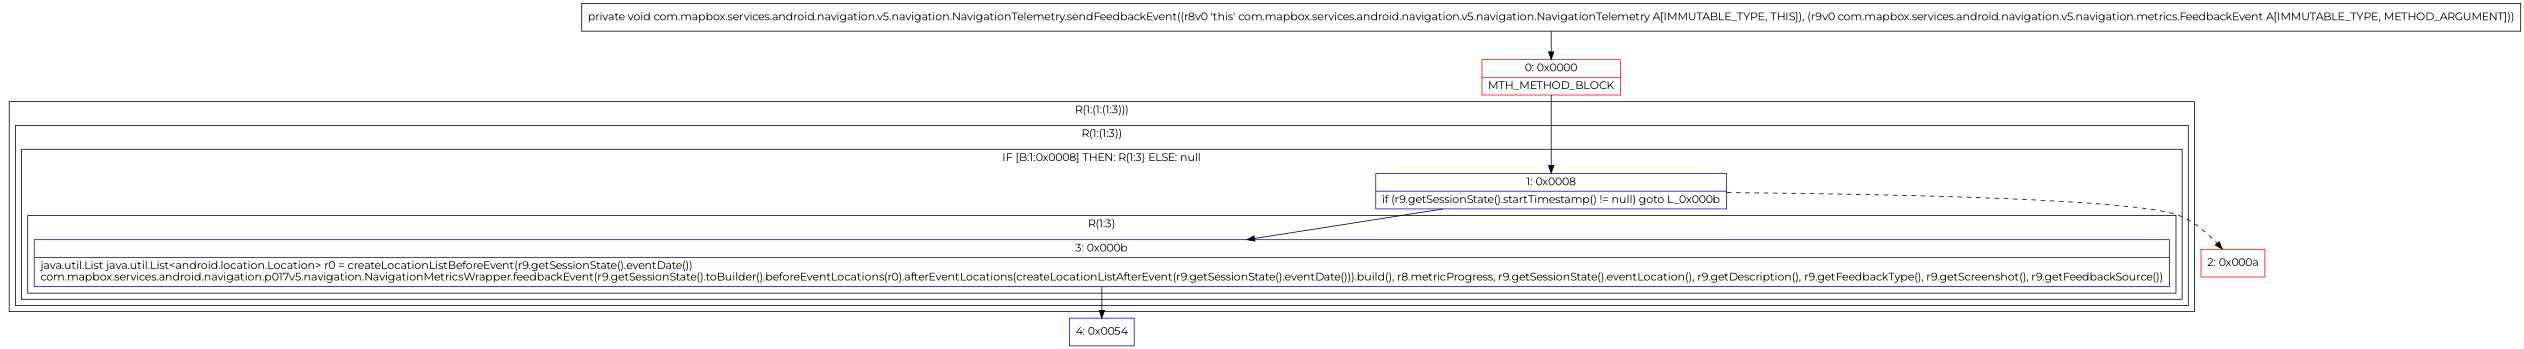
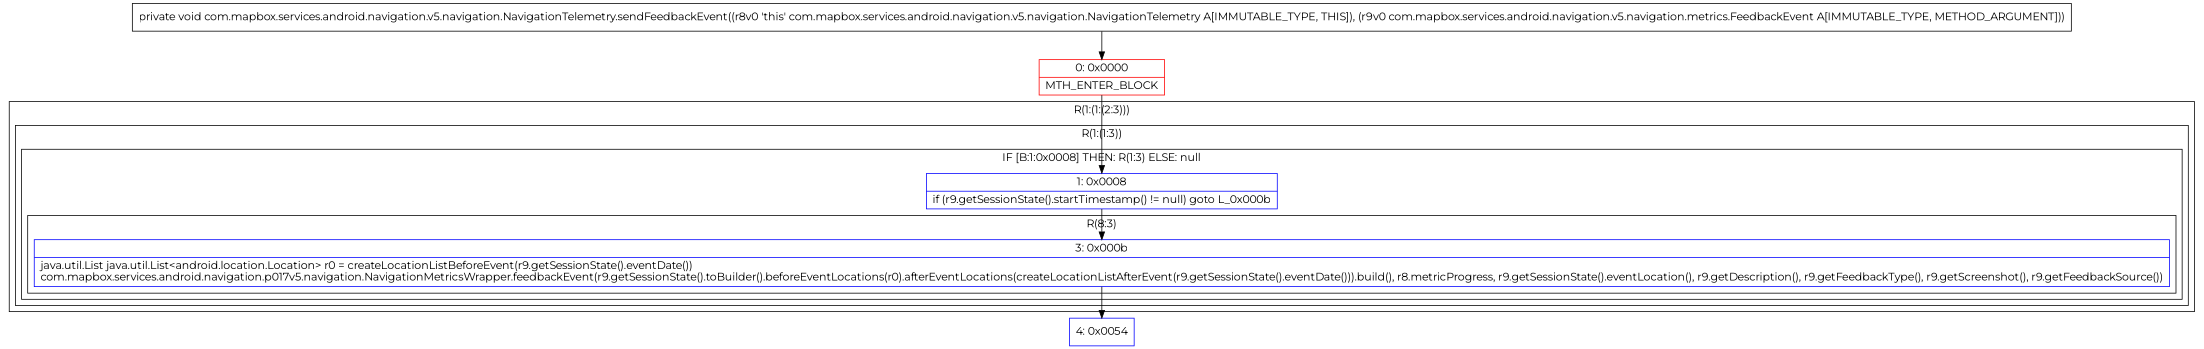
(1551, 86) -> (1102, 86)
(1102, 110) -> (1102, 110)
(1102, 224) -> (1102, 224)
(2233, 263) -> none
